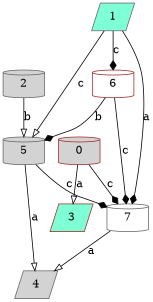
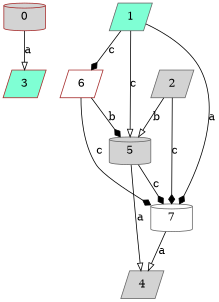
(24, 84) -> (172, 84)
(113, 84) -> (82, 84)
(101, 181) -> (172, 146)
